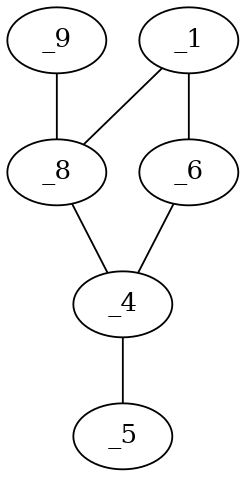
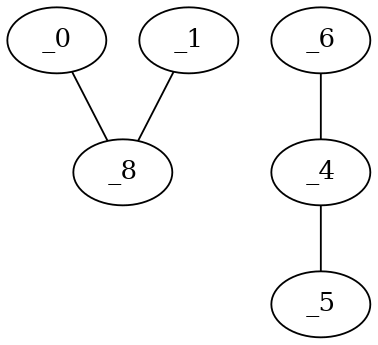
(57, 40) -> (57, 40)
(189, 107) -> none
(90, 238) -> none
